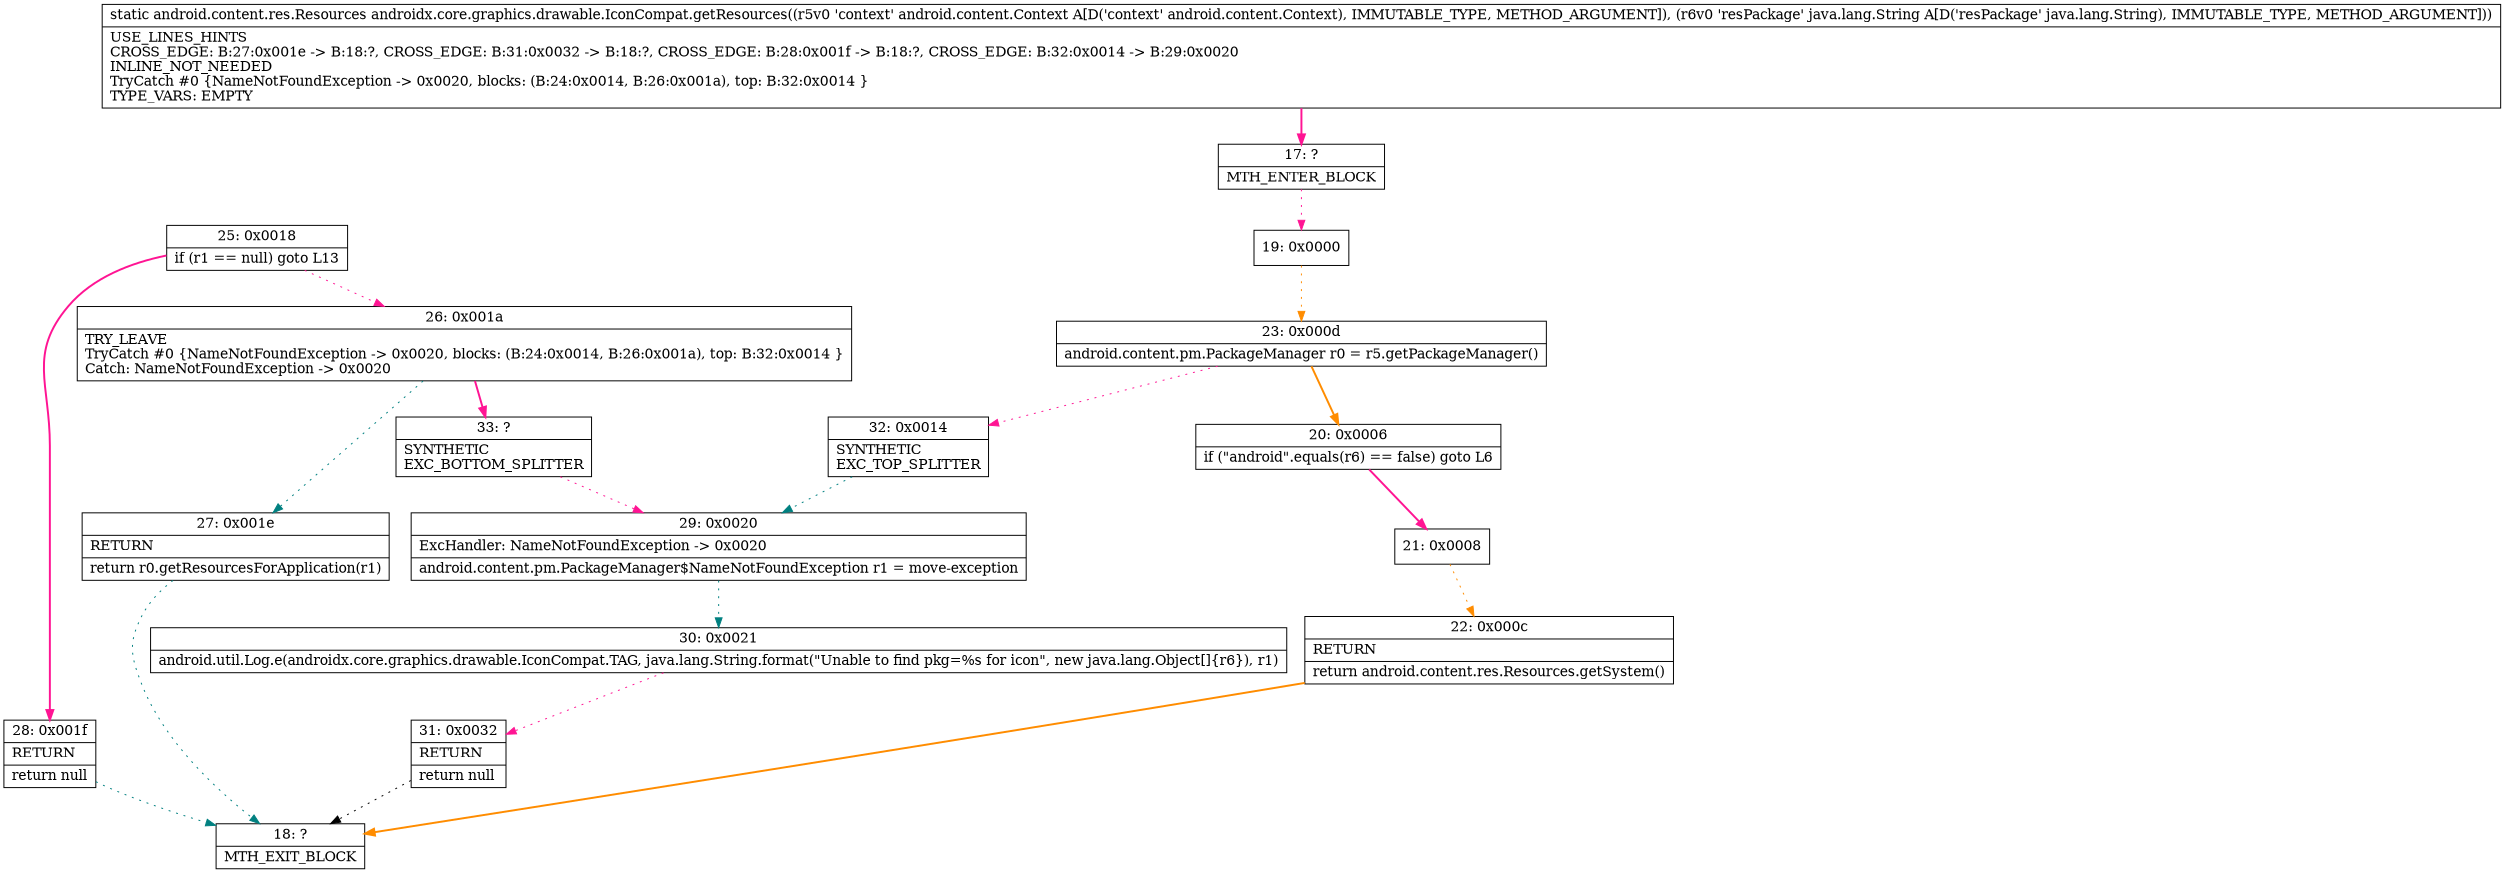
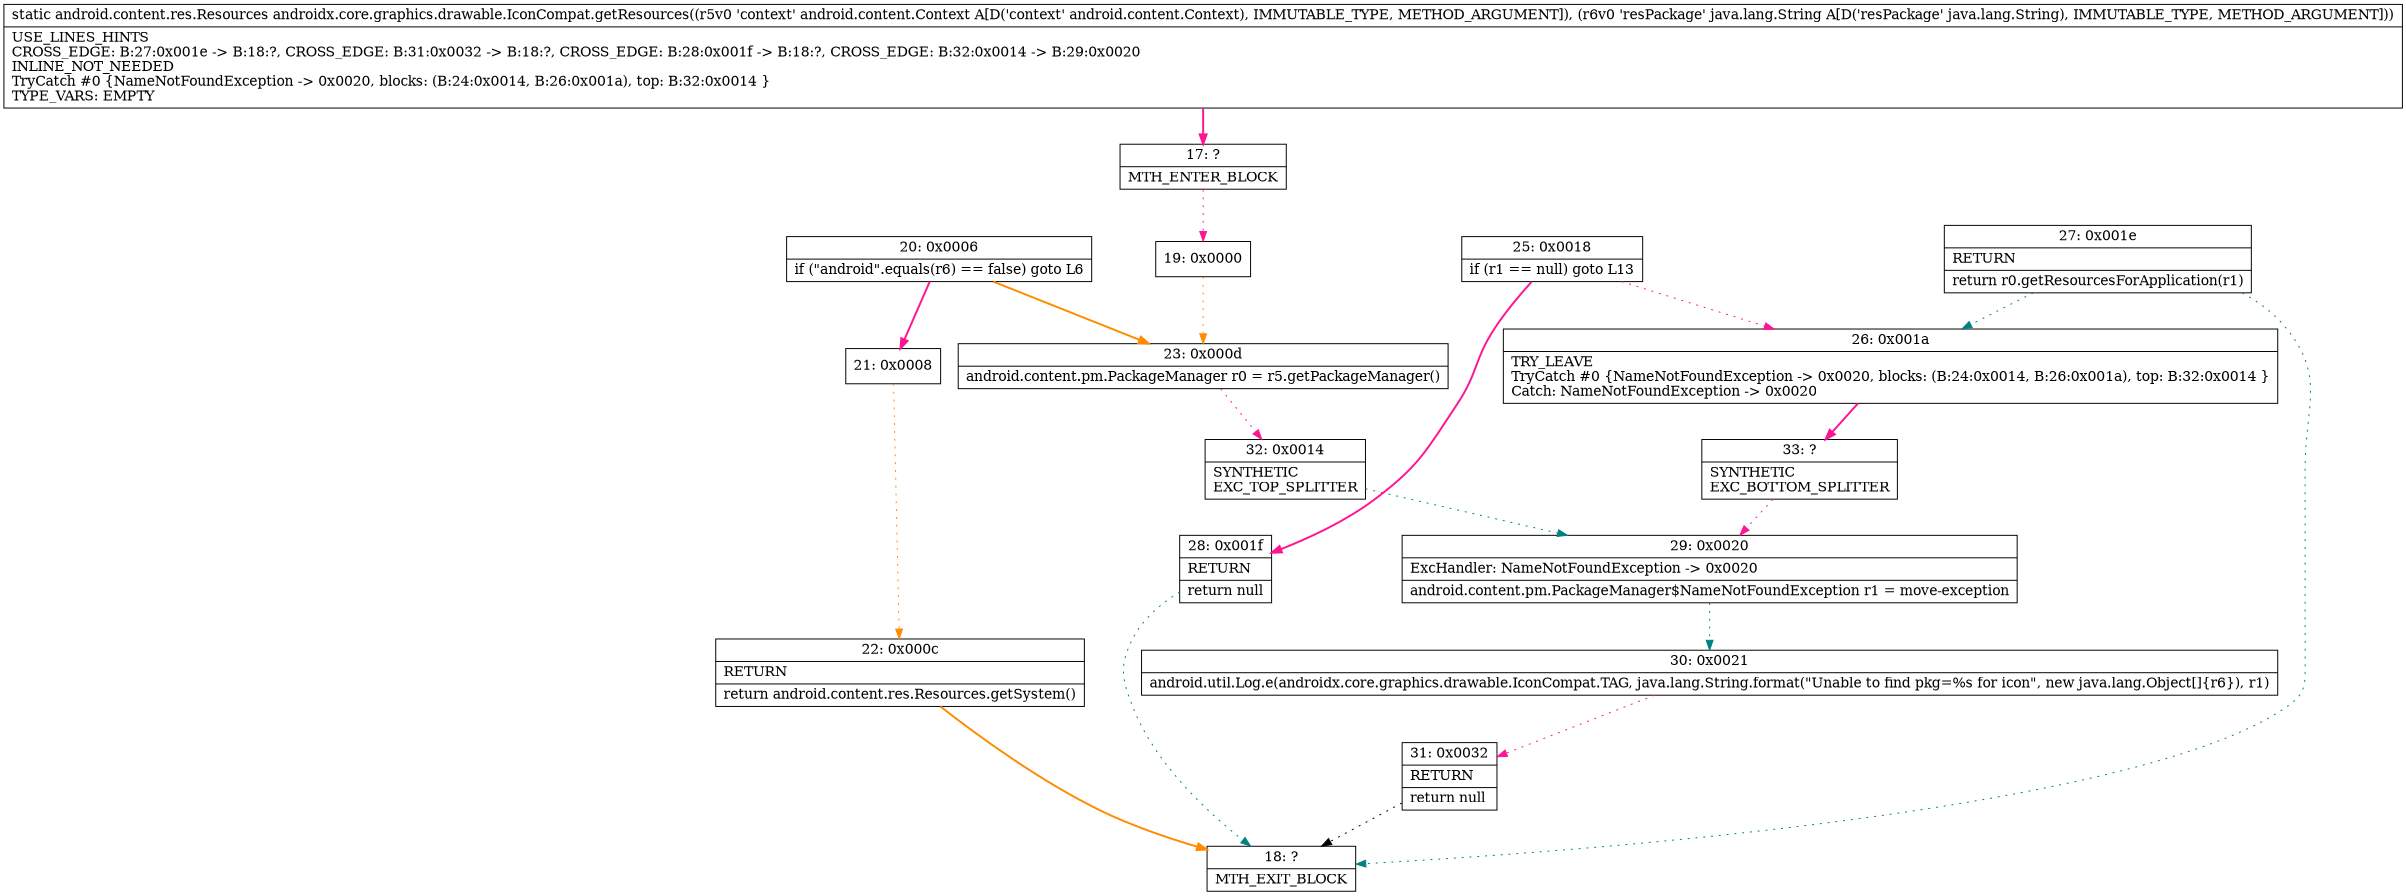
(1323, 391) -> (1066, 311)
(352, 444) -> (2002, 309)
